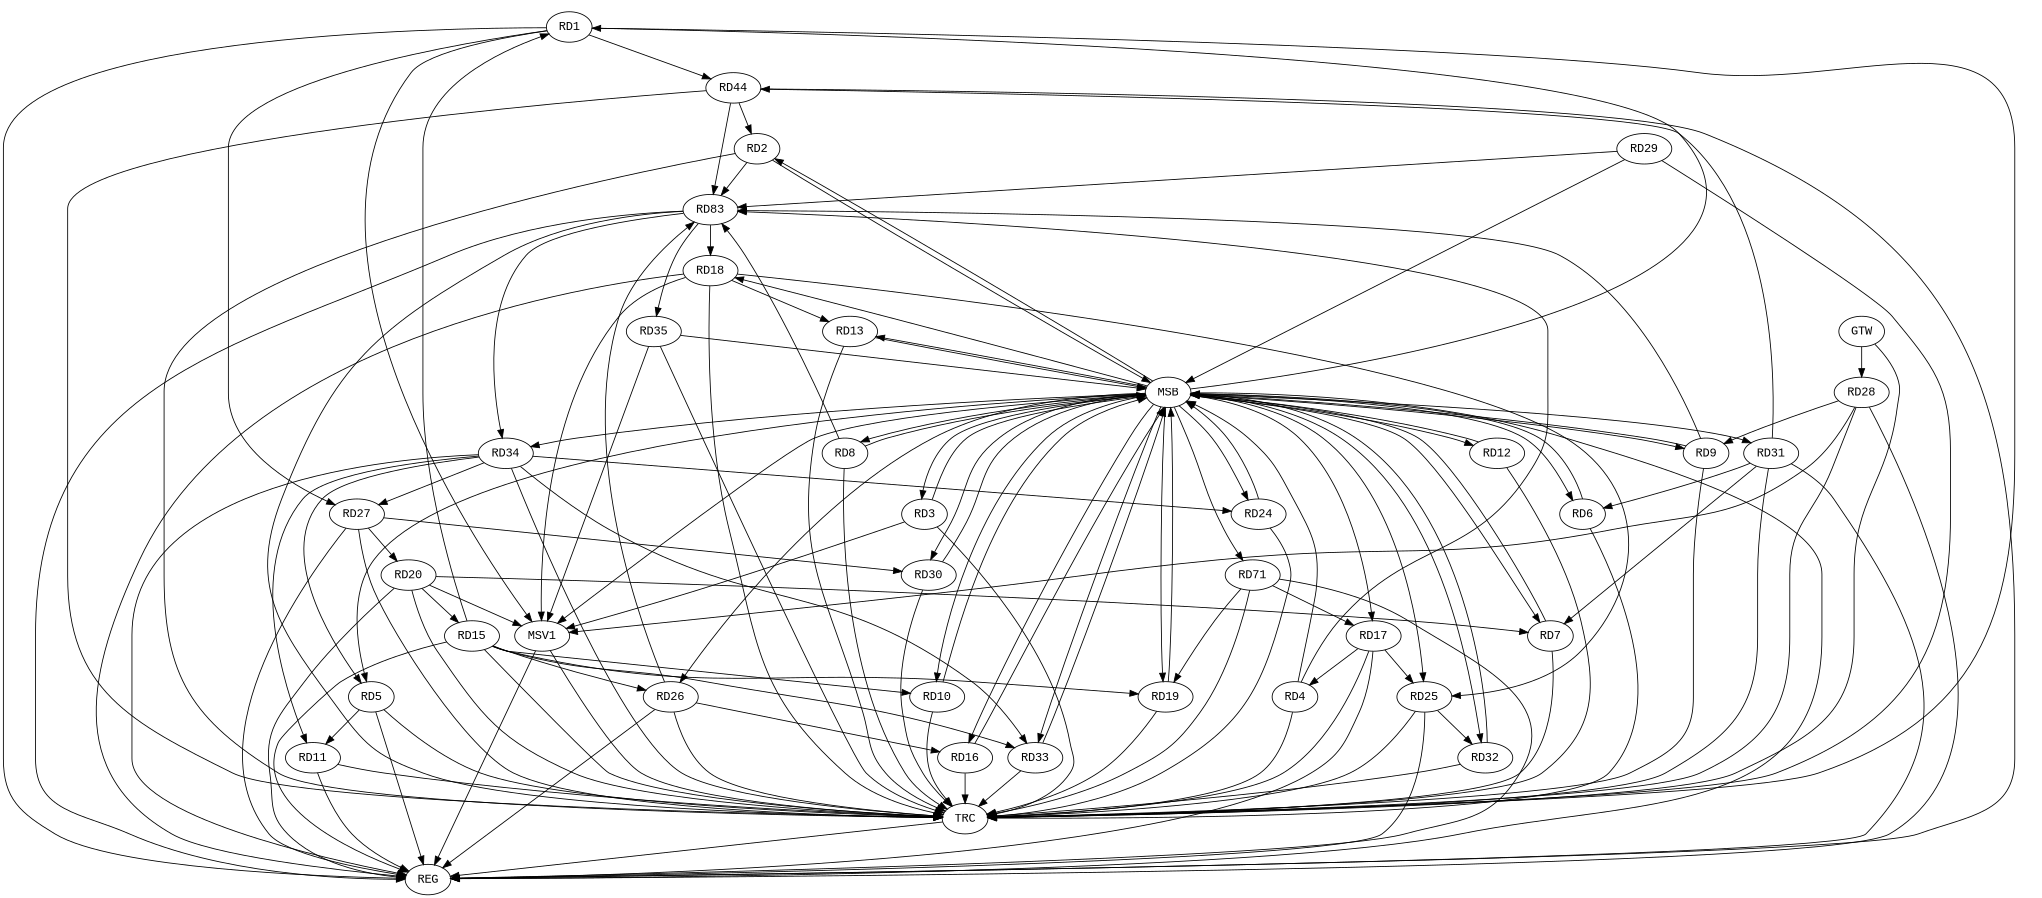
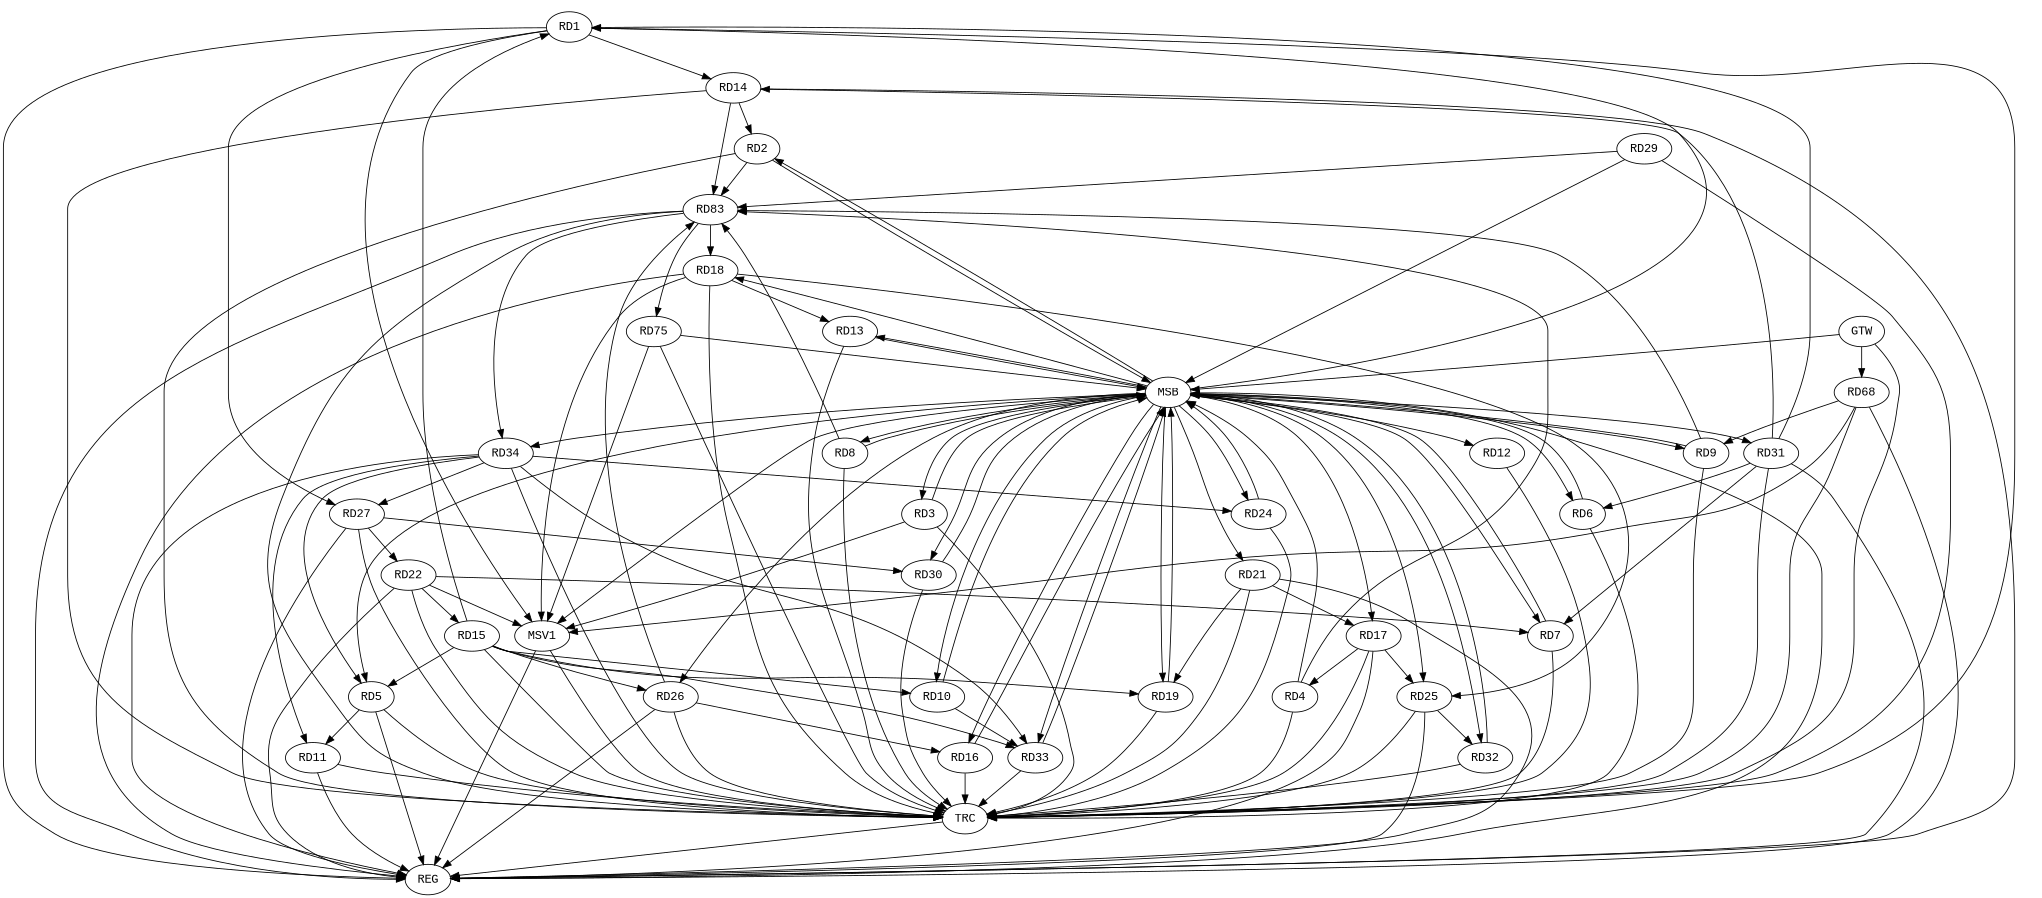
none -> (1250, 39)
(733, 88) -> (733, 88)
(654, 331) -> (654, 331)
(1862, 392) -> (1862, 392)
(1340, 413) -> (1519, 363)
(409, 575) -> (409, 575)
(1253, 575) -> (1253, 575)
(280, 740) -> (425, 665)
(927, 758) -> (990, 729)
